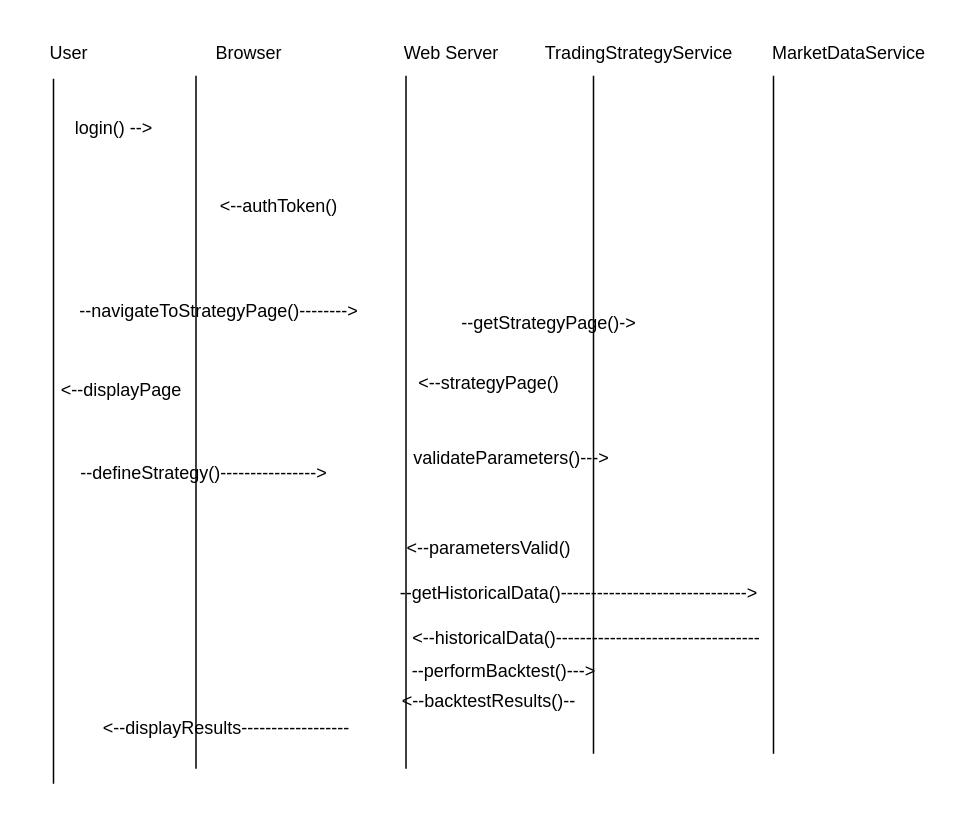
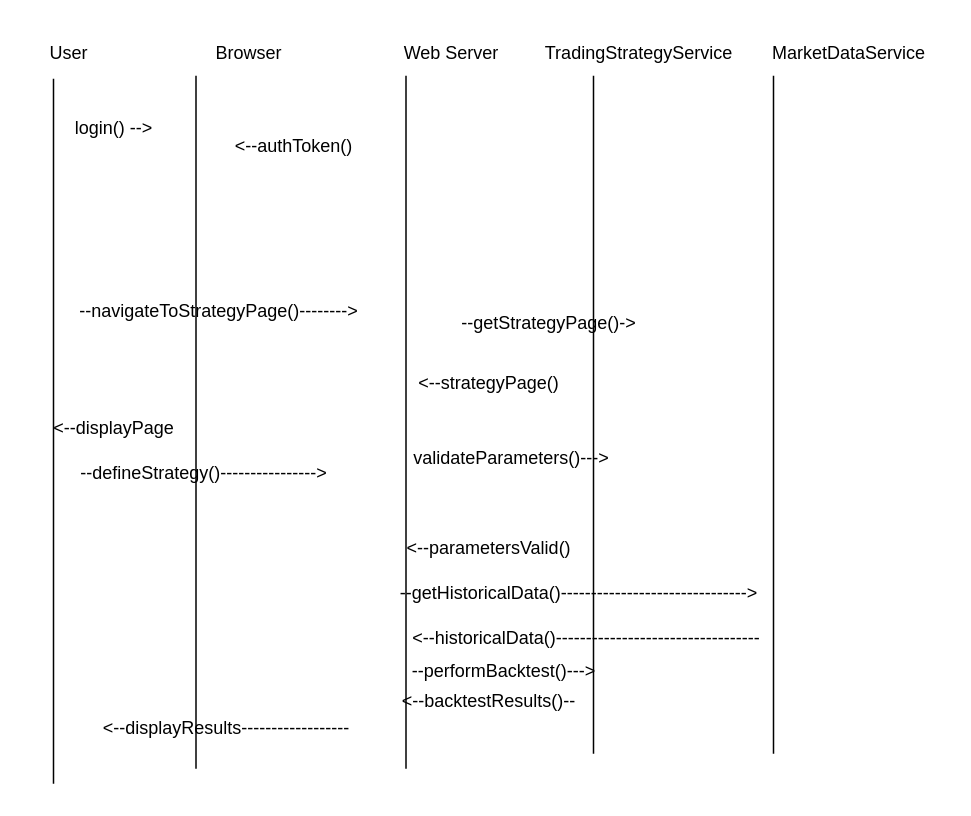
(278, 206) -> (293, 146)
(121, 391) -> (113, 428)
